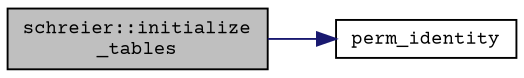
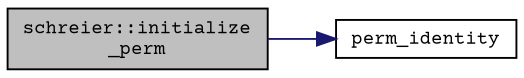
(138, 39) -> (138, 39)
